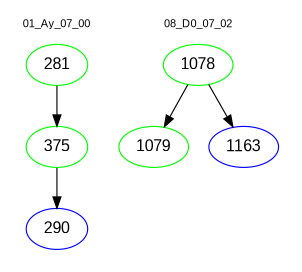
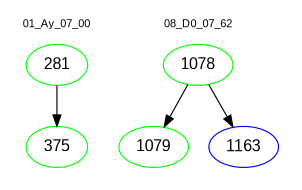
(199, 24) -> (199, 24)
(57, 229) -> none
